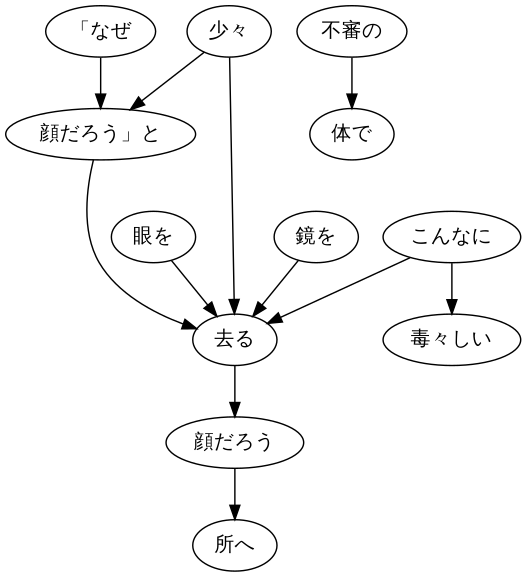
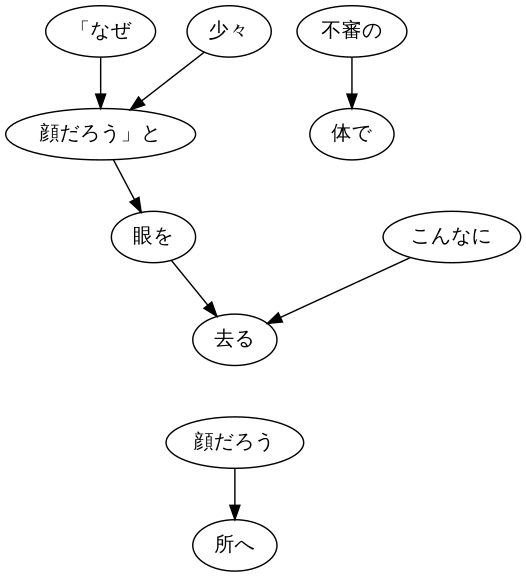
(232, 178) -> none
(316, 237) -> none
(99, 263) -> (124, 180)
(452, 340) -> none
(235, 384) -> none
